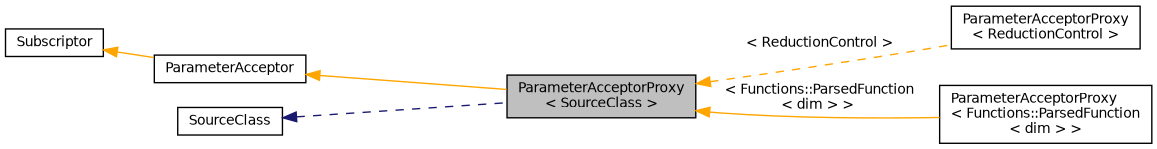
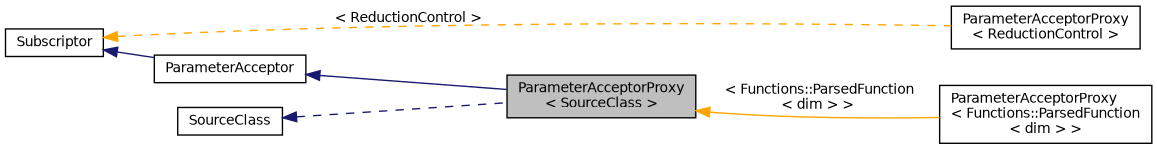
(136, 55) -> (136, 55)
(831, 64) -> (534, 25)
(413, 82) -> (413, 82)
